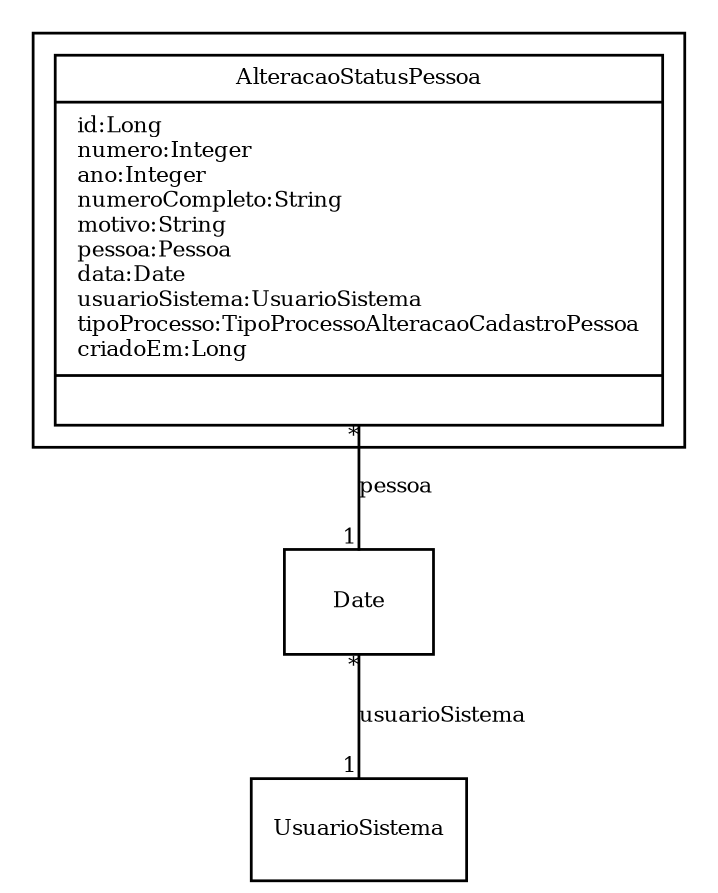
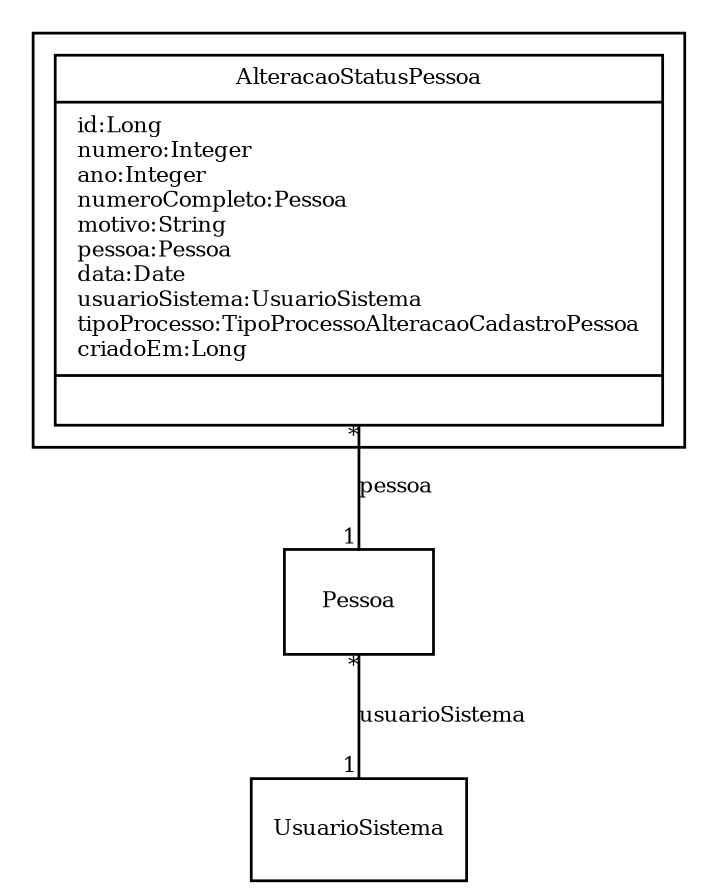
(211, 200) -> (213, 200)
(359, 602) -> (359, 602)
